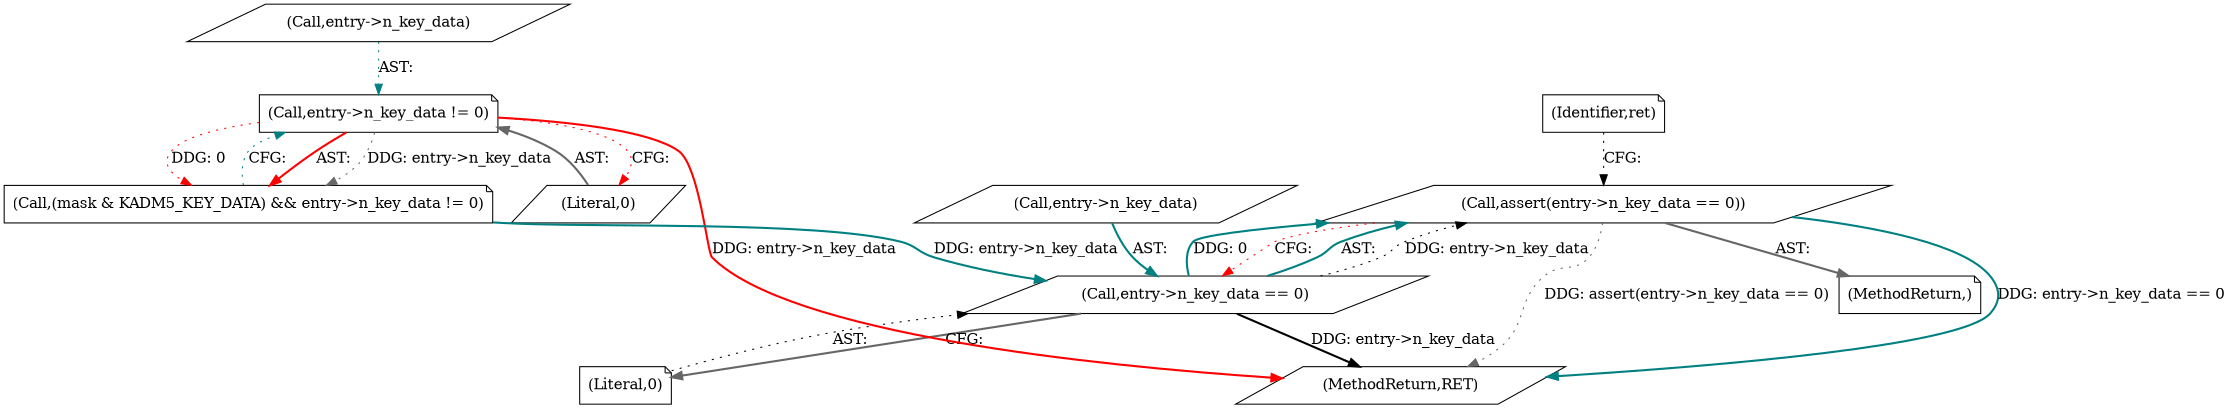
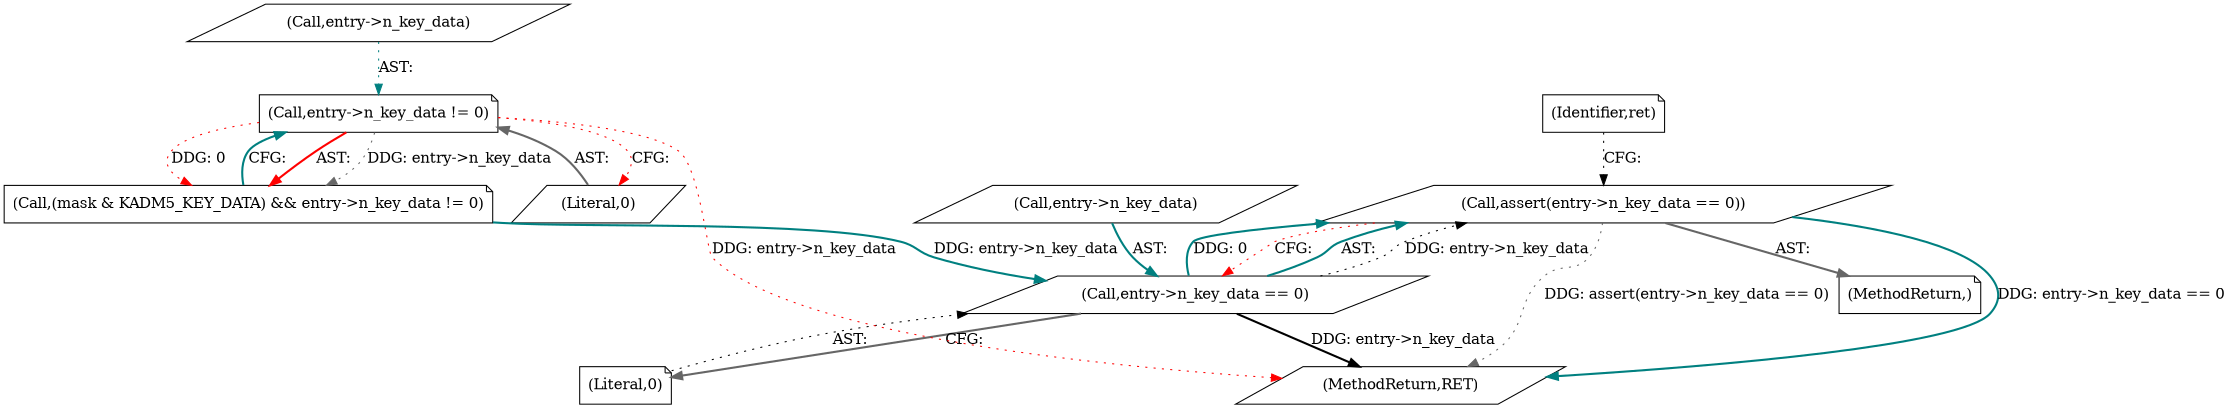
(247, 153) -> (247, 153)
(839, 316) -> (839, 316)
